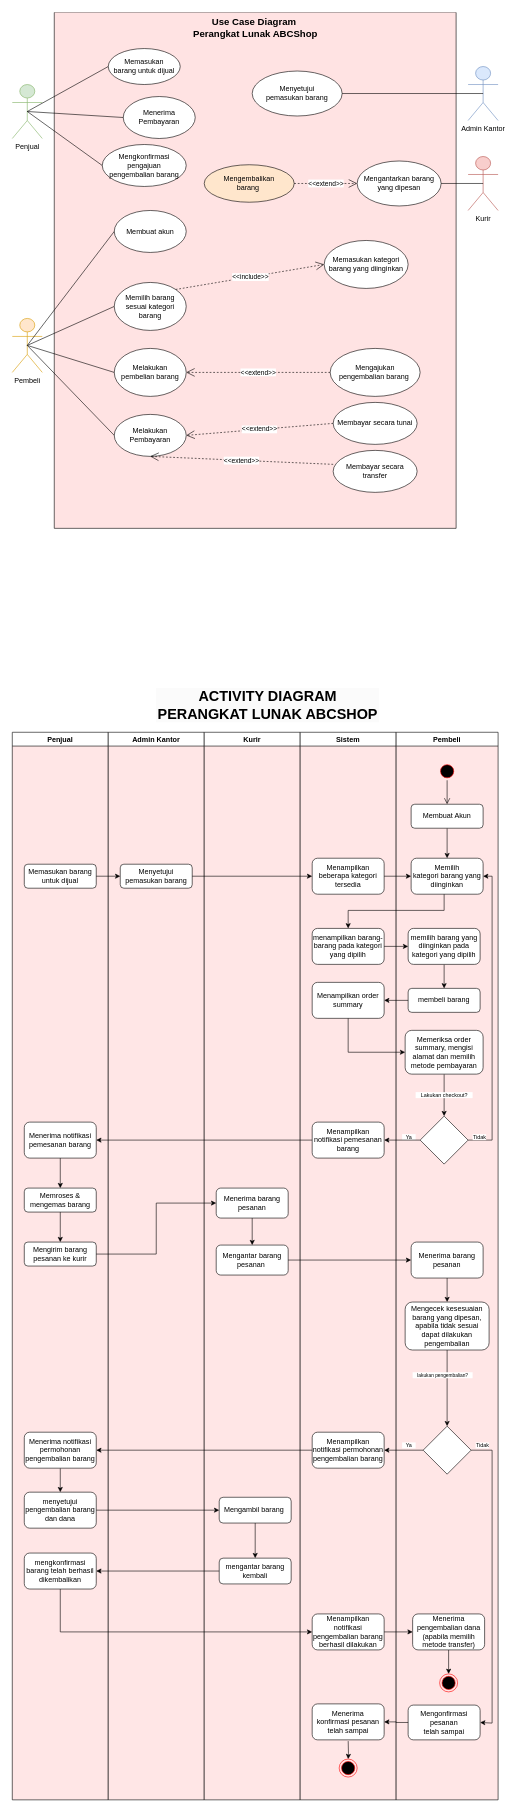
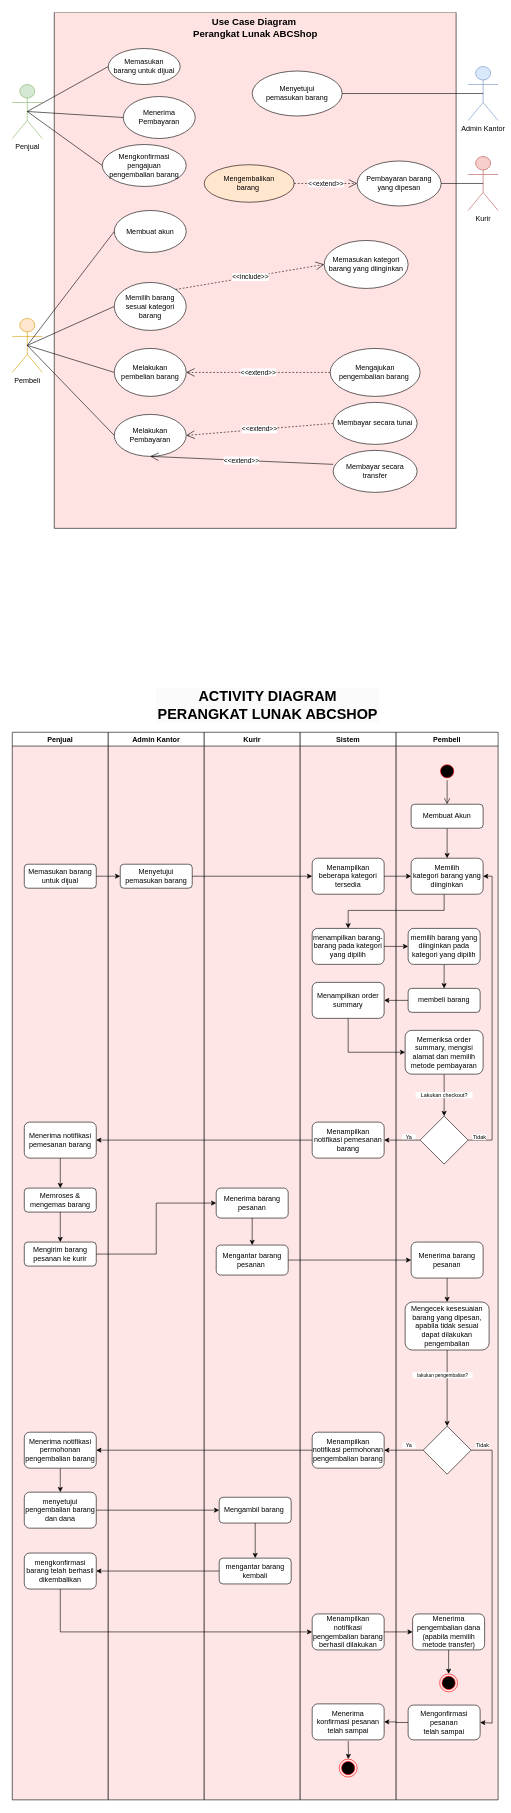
(399, 183) -> (399, 183)
(296, 463) -> (296, 463)
